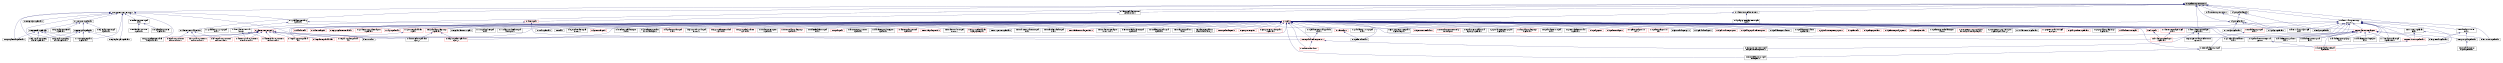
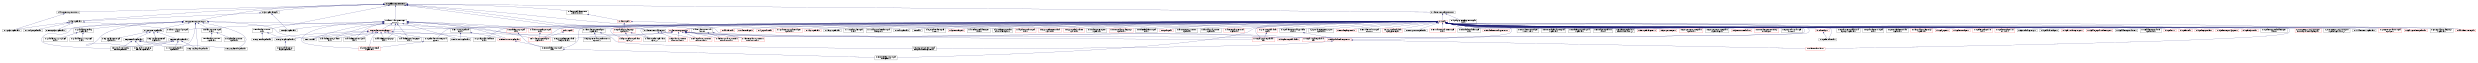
(1844, 23) -> (65, 26)
(341, 31) -> (765, 31)
(462, 31) -> (832, 31)
(883, 31) -> (1211, 31)
(1027, 31) -> (1443, 31)
(1659, 31) -> (2005, 31)
(1831, 31) -> (2170, 31)
(197, 40) -> none
(2390, 40) -> none
